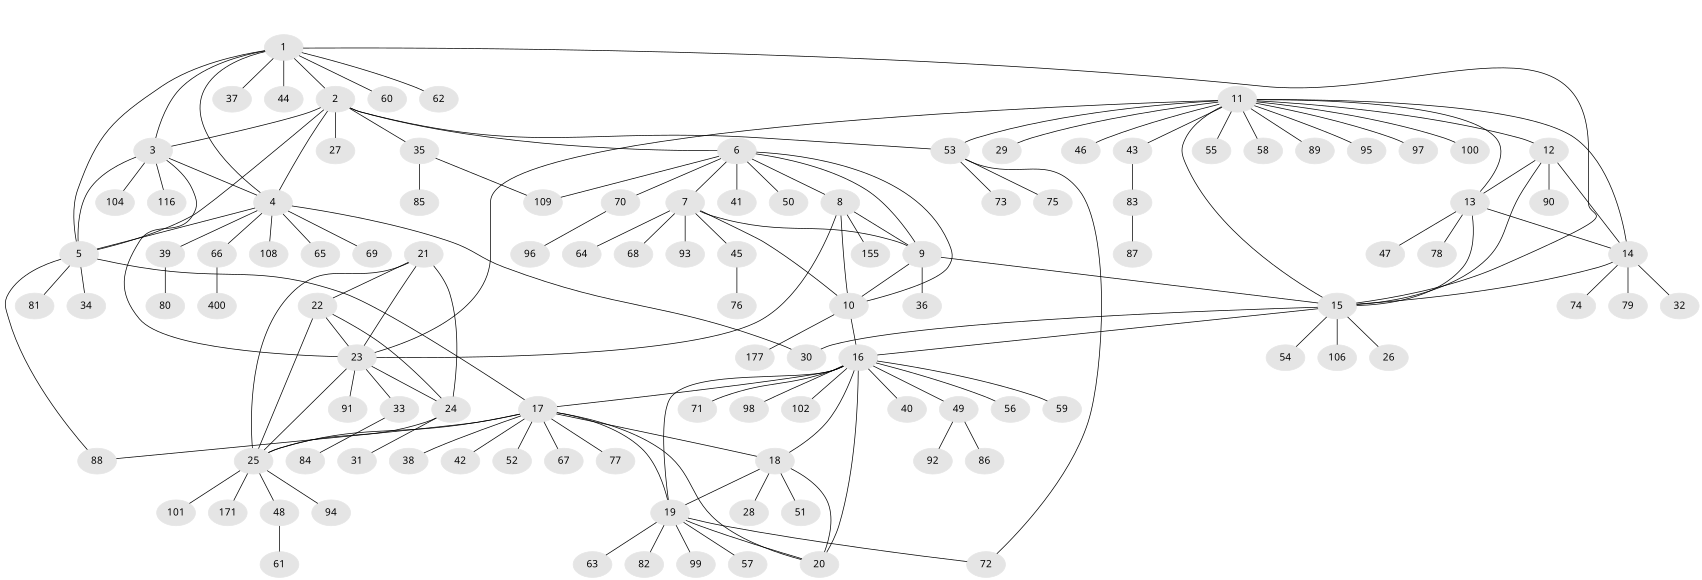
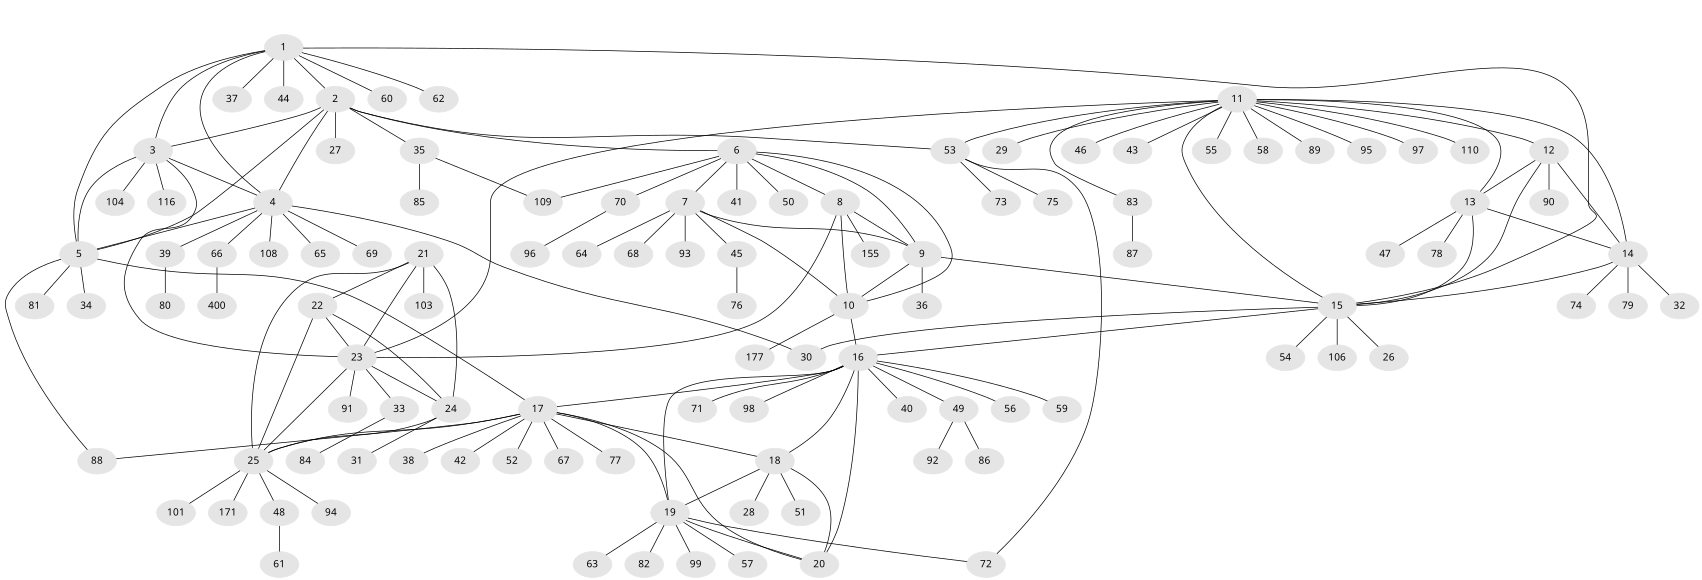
(1470, 151) -> (1470, 151)
(1133, 177) -> (1057, 136)
none -> (424, 306)
(801, 409) -> none
